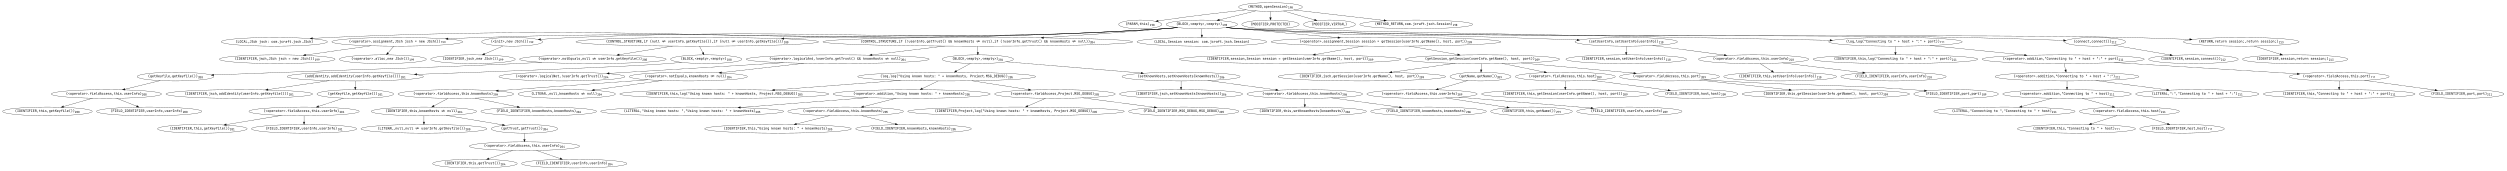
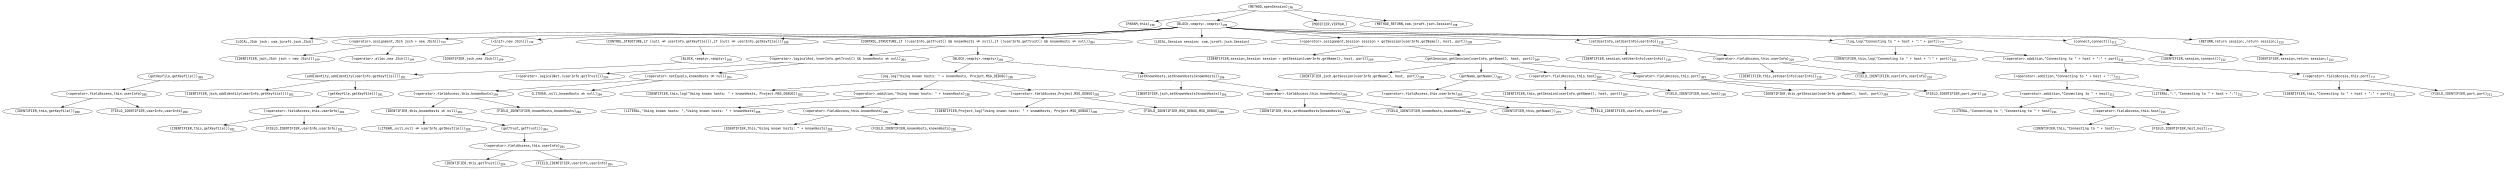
(1270, 24) -> none
(593, 59) -> none
